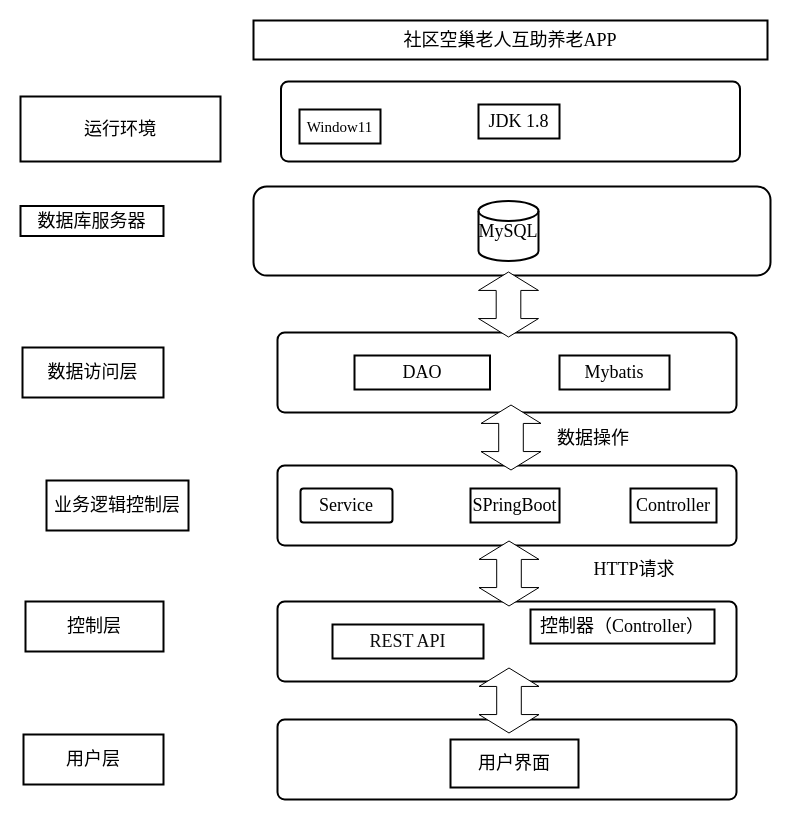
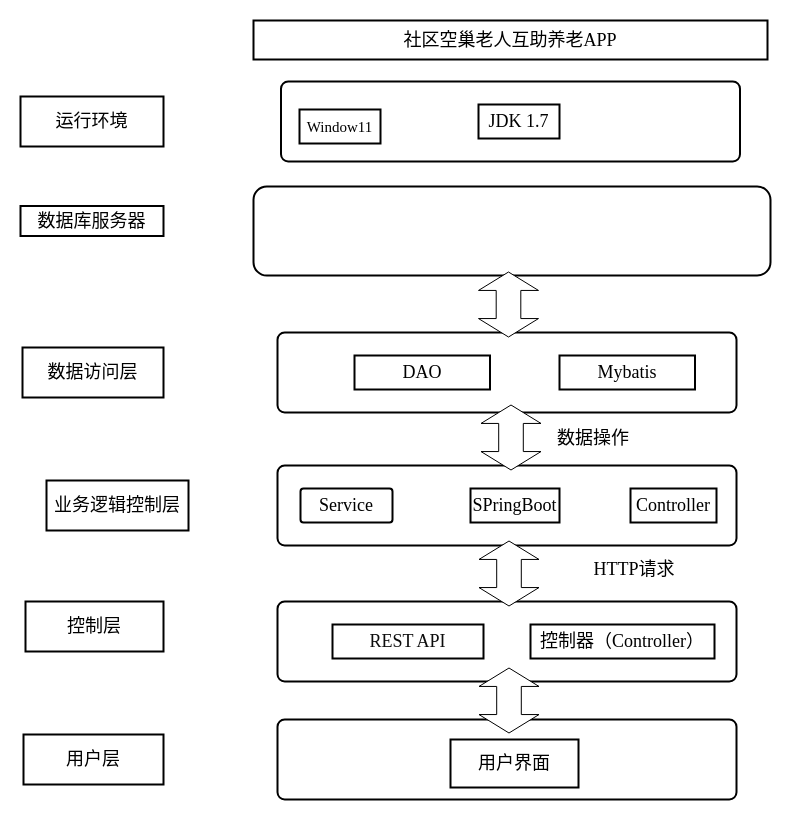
(519, 122) -> (519, 122)
(121, 129) -> (92, 122)
(509, 231) -> none
(615, 373) -> (627, 373)
(623, 627) -> (623, 642)
